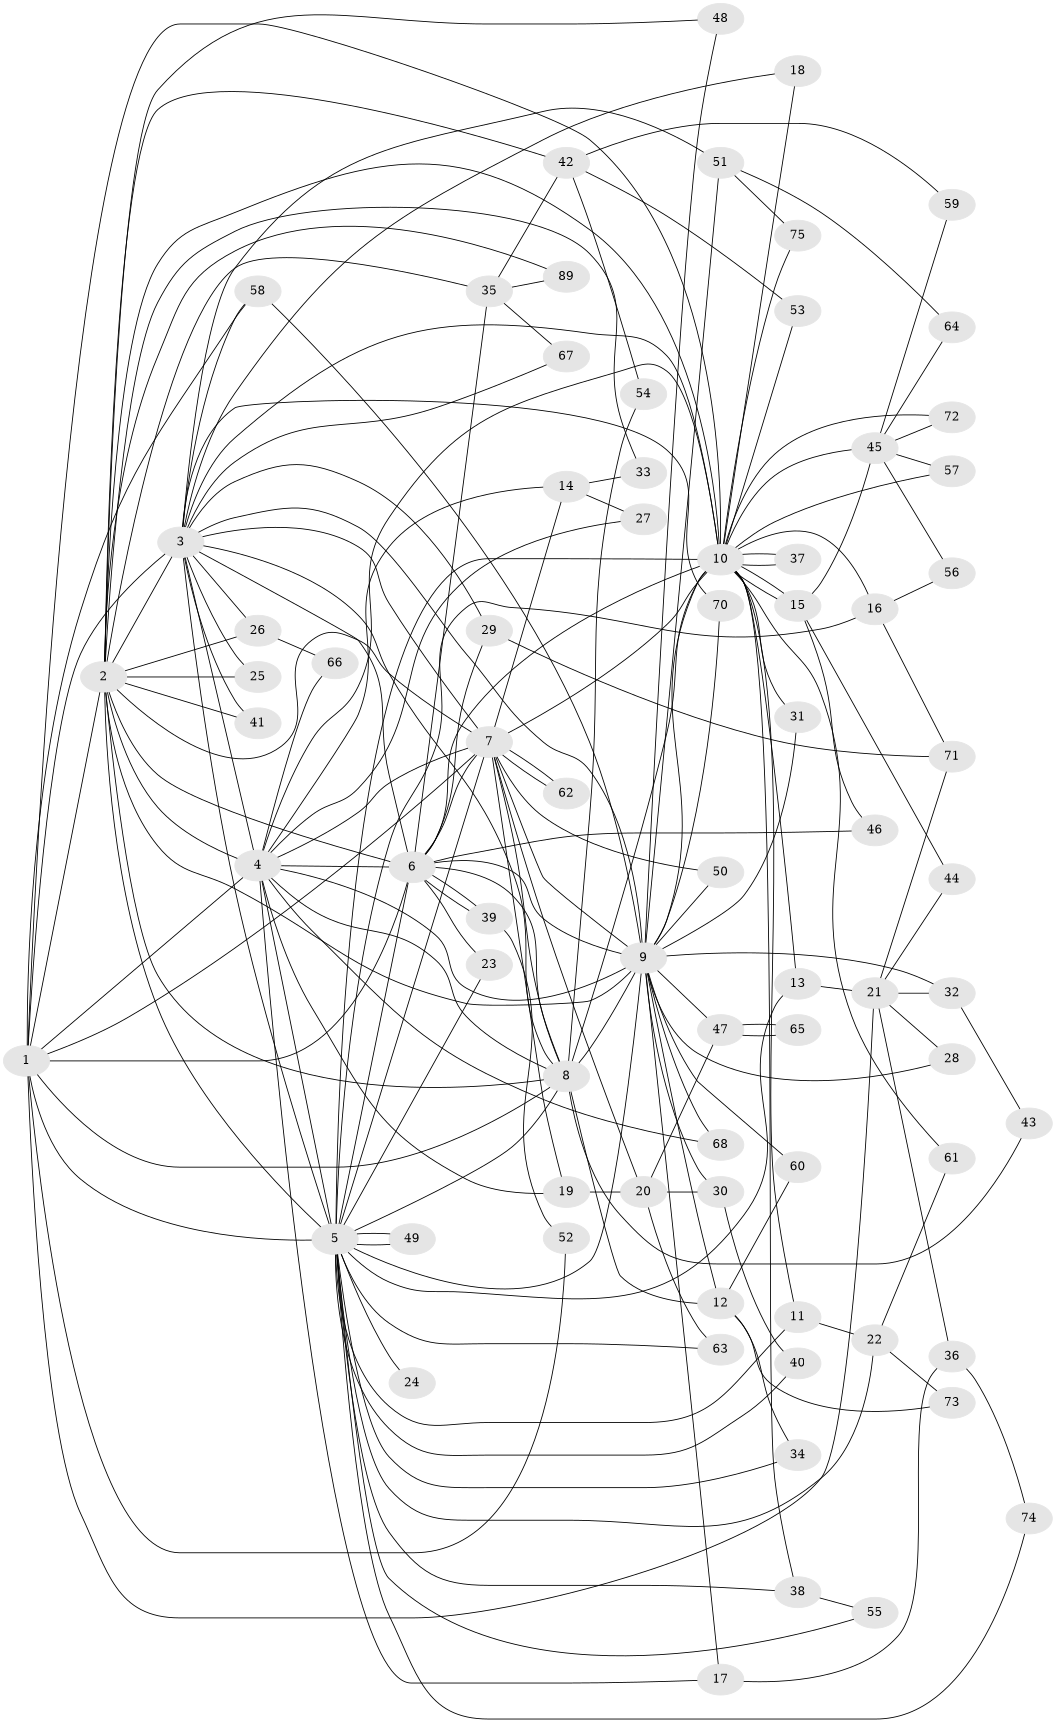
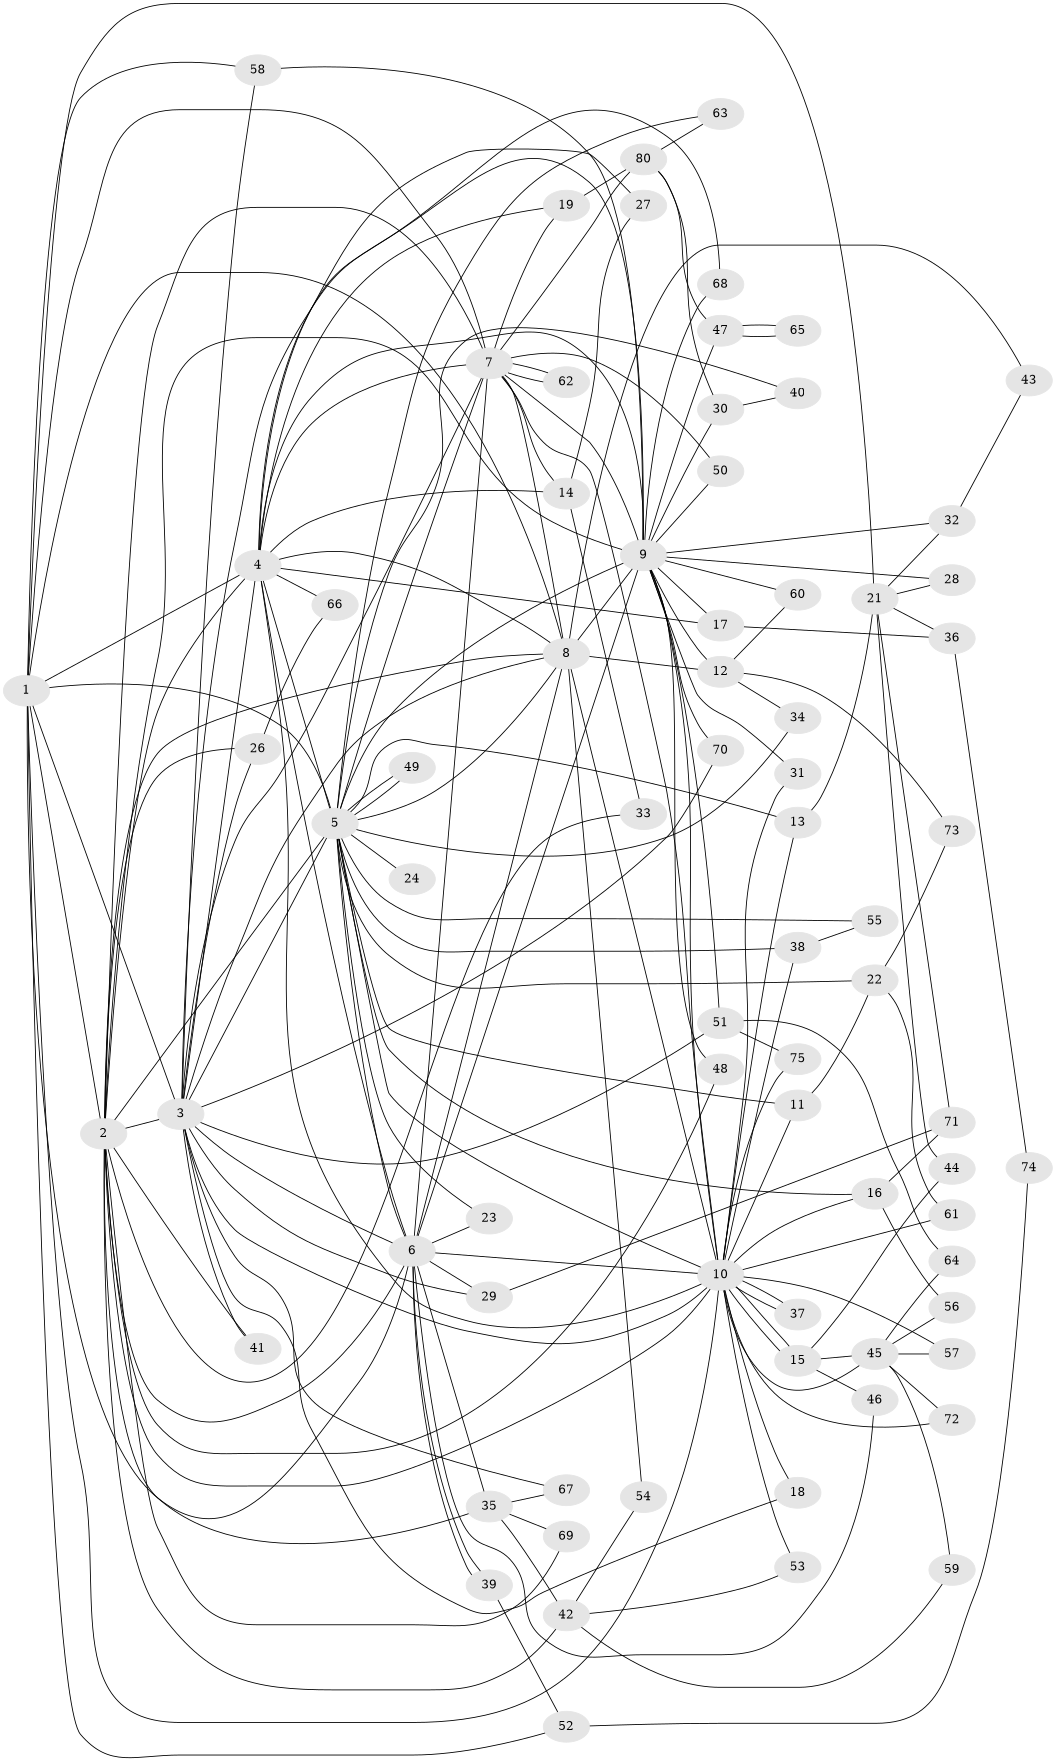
(566, 277) -> (566, 1537)
(258, 677) -> none
(644, 1192) -> (644, 159)
(549, 1719) -> (966, 1617)
